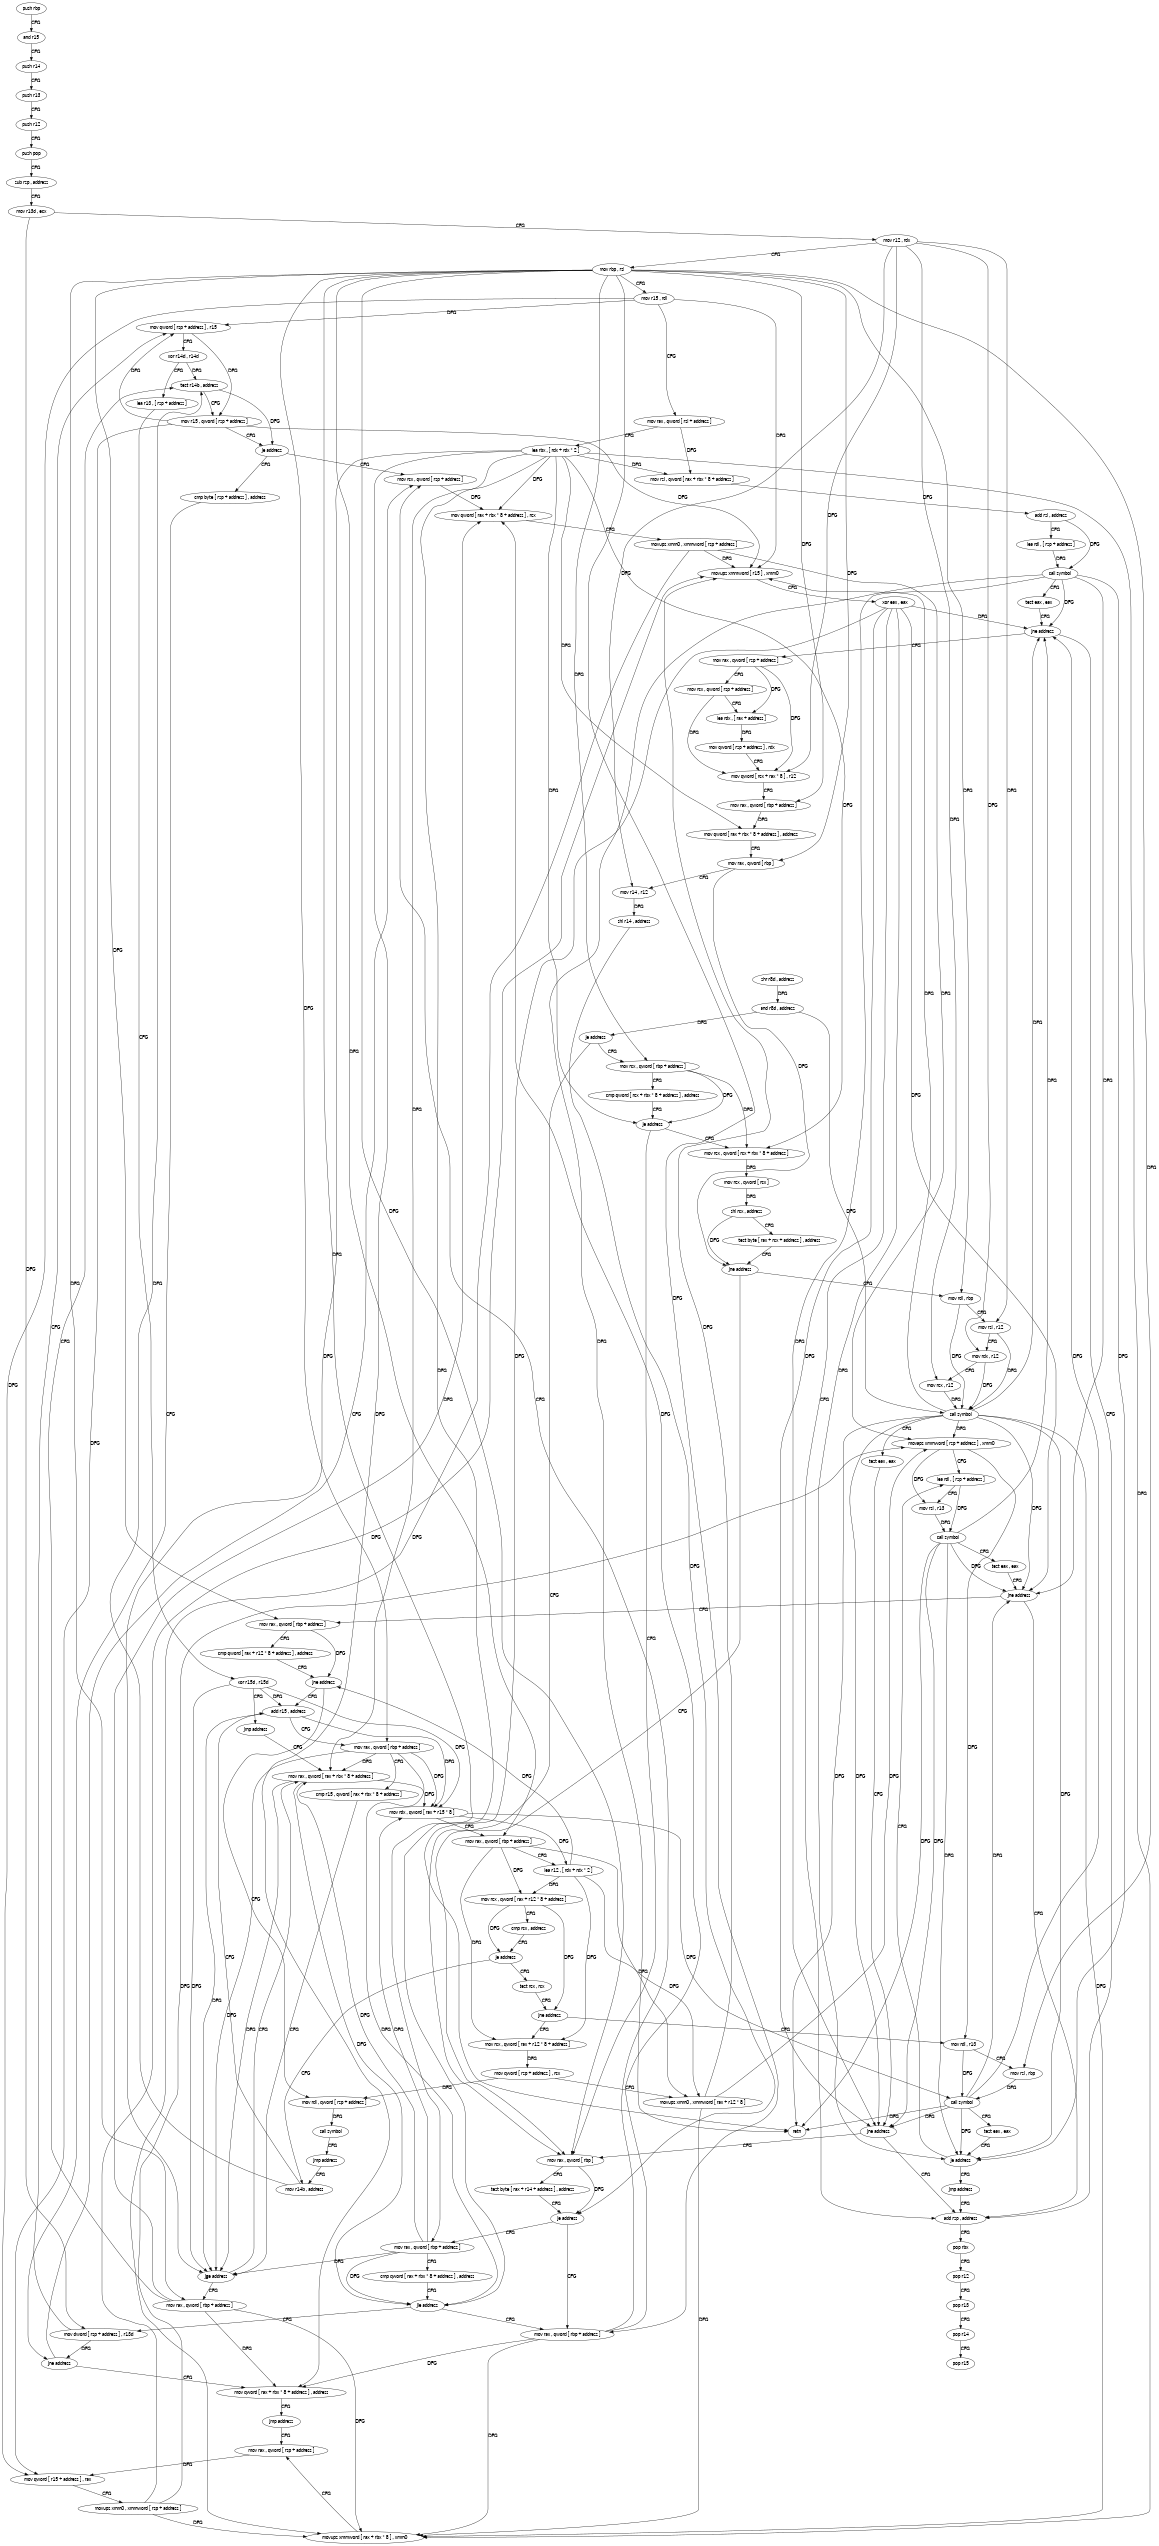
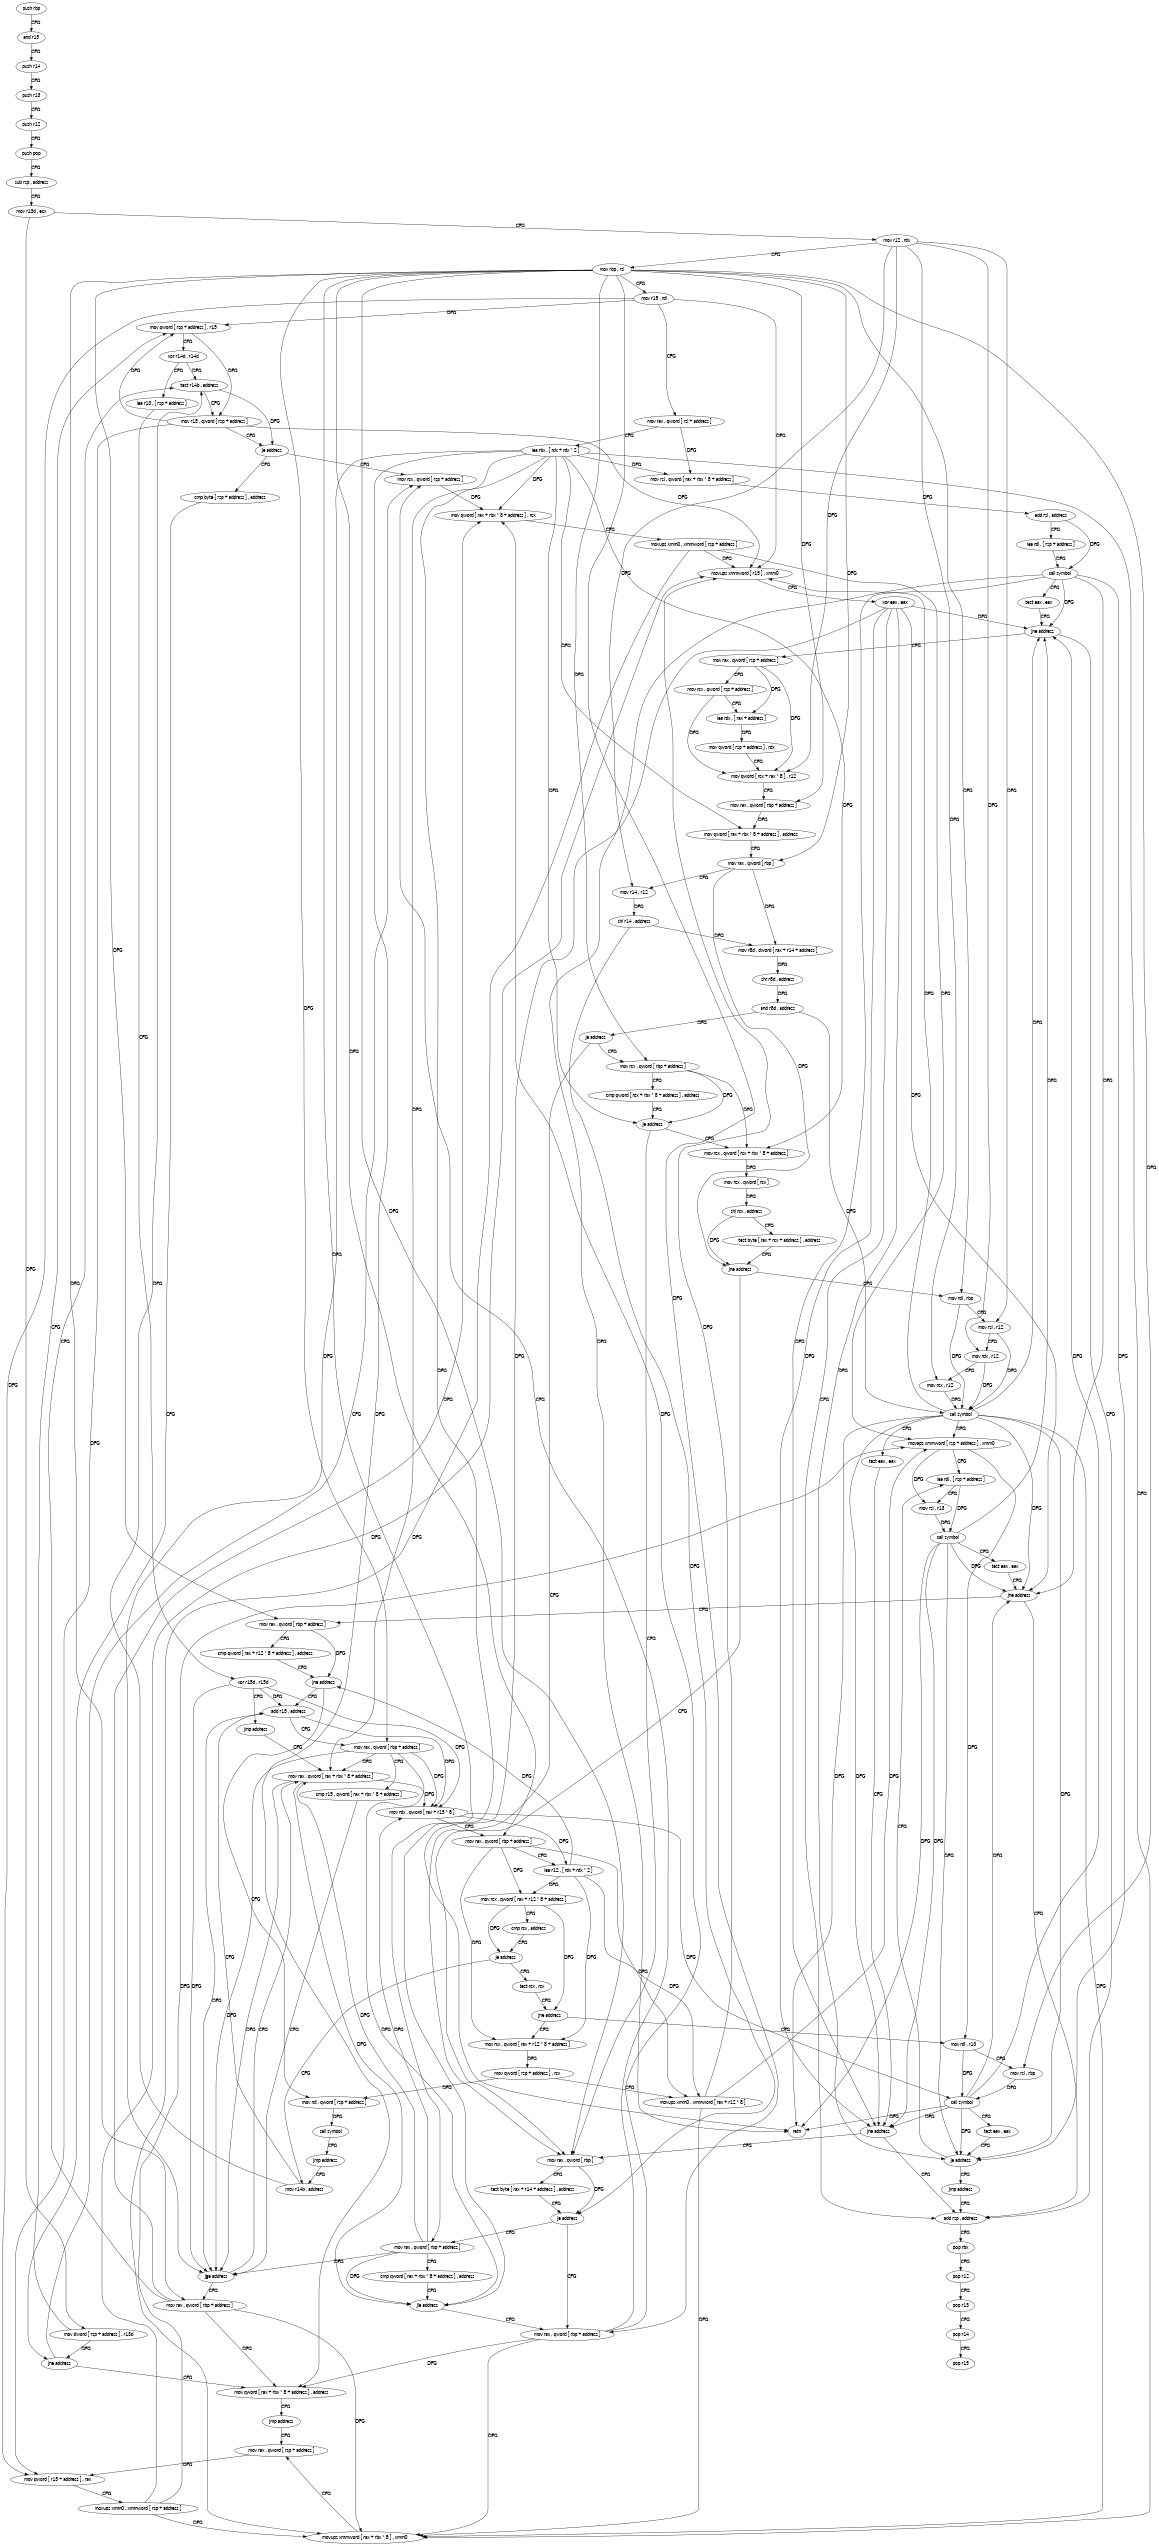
none -> (778, 951)
(282, 2318) -> none
